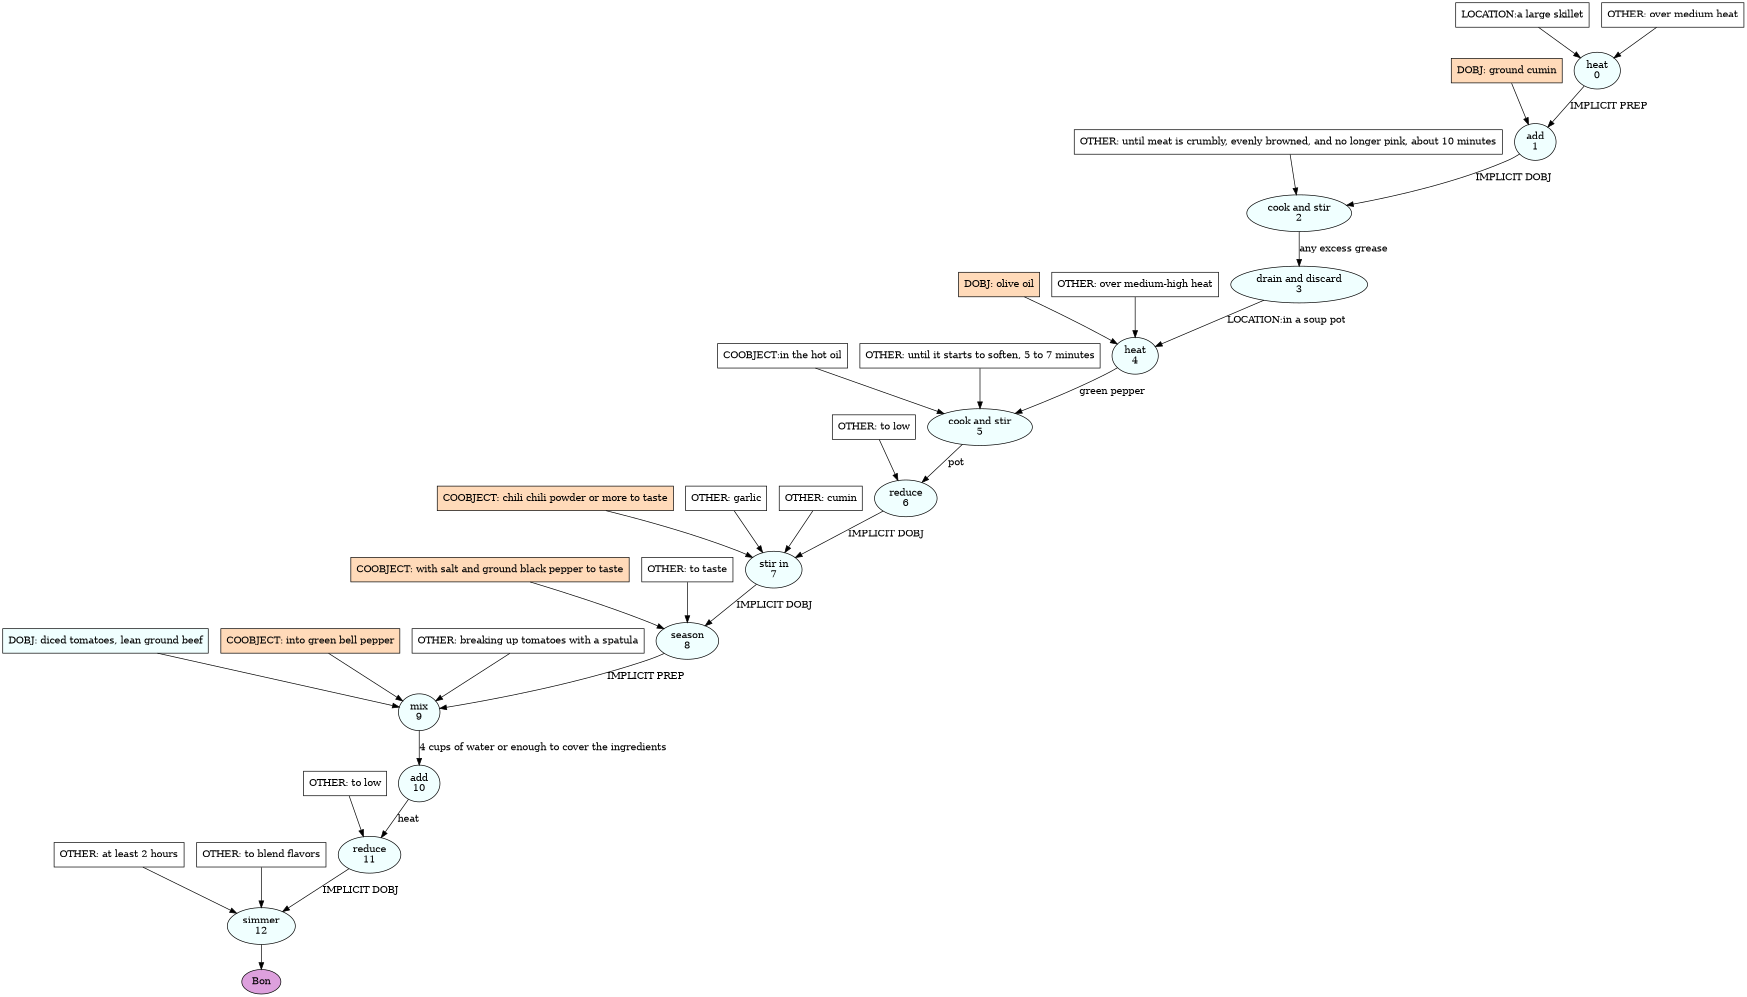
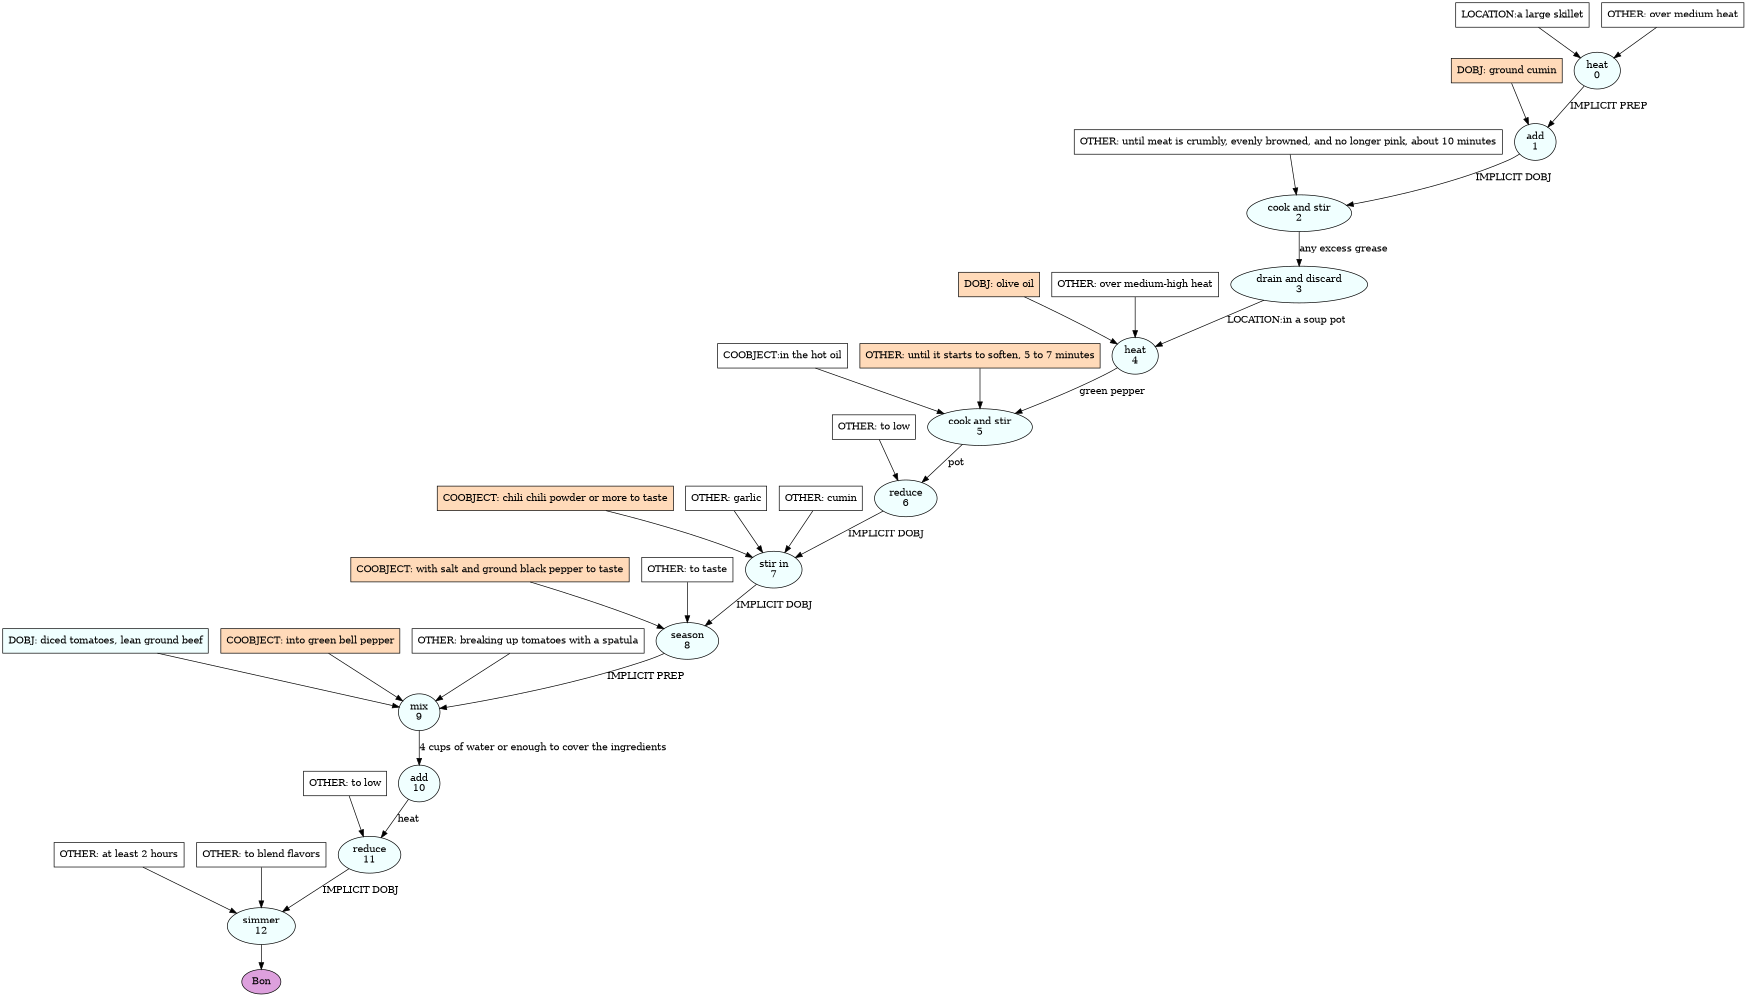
(980, 356) -> (980, 356)
